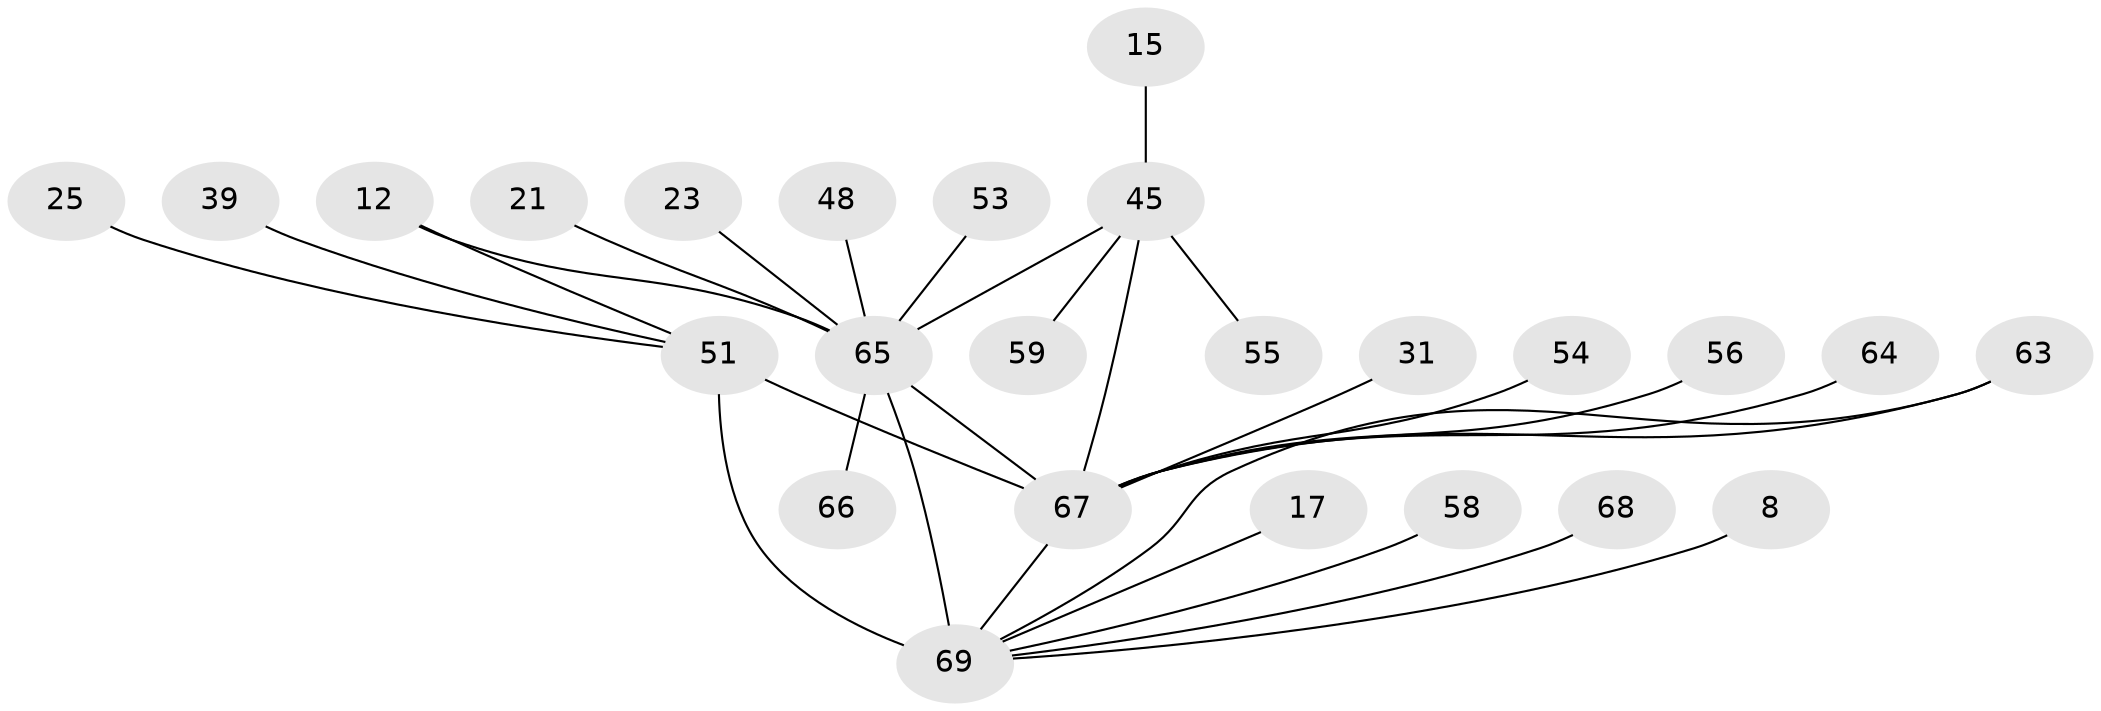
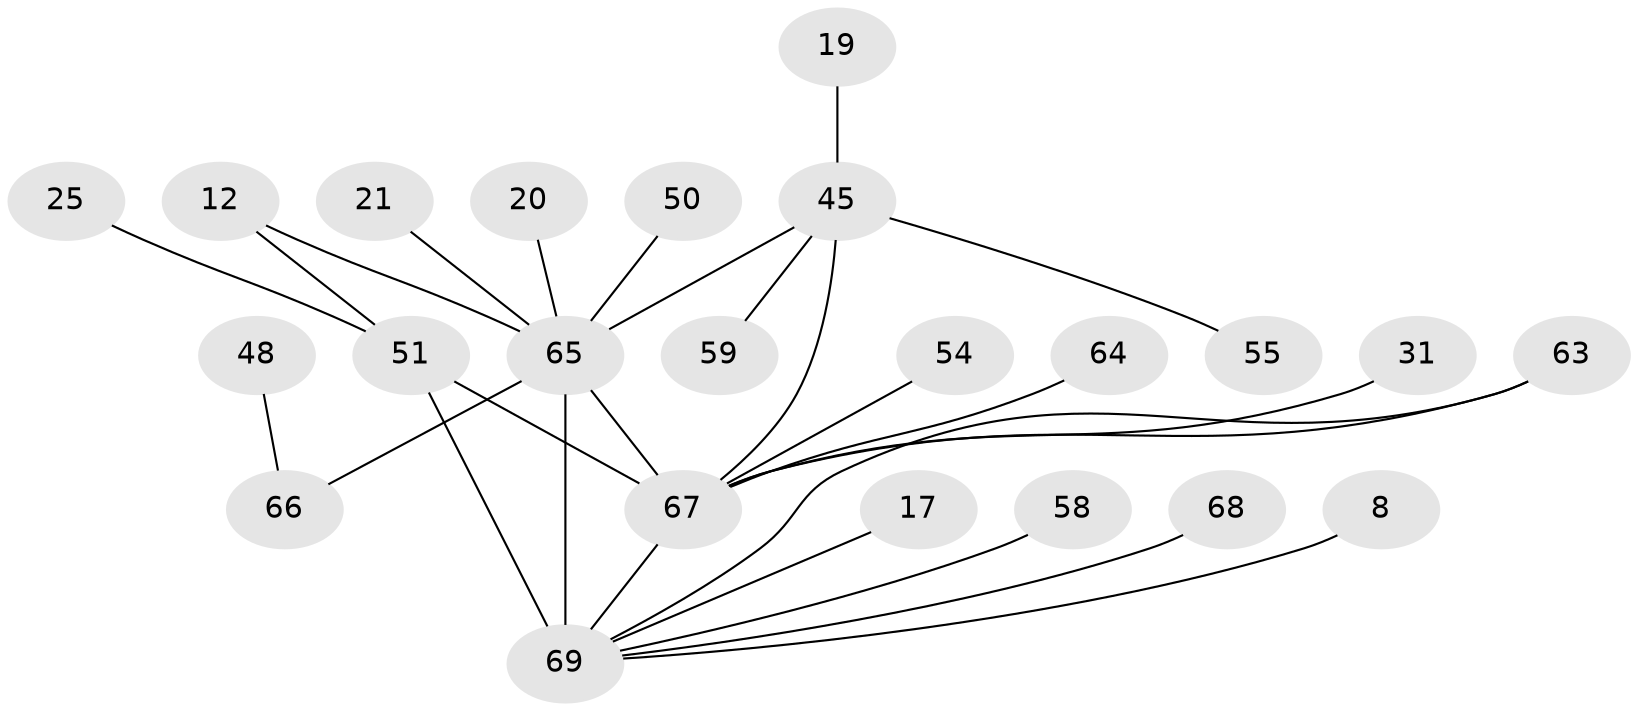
(1146, 47) -> (837, 47)
(221, 201) -> none
(683, 201) -> (529, 201)
(992, 201) -> (683, 201)
(856, 278) -> (271, 432)
(1726, 356) -> none
